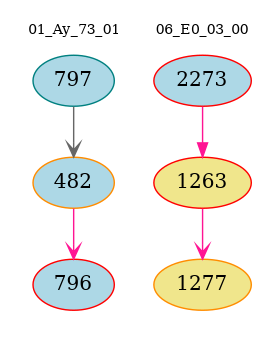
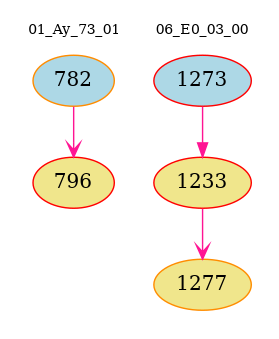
(74, 81) -> none
(203, 81) -> (203, 81)
(74, 183) -> (74, 81)
(203, 183) -> (203, 183)
(74, 285) -> (74, 183)
